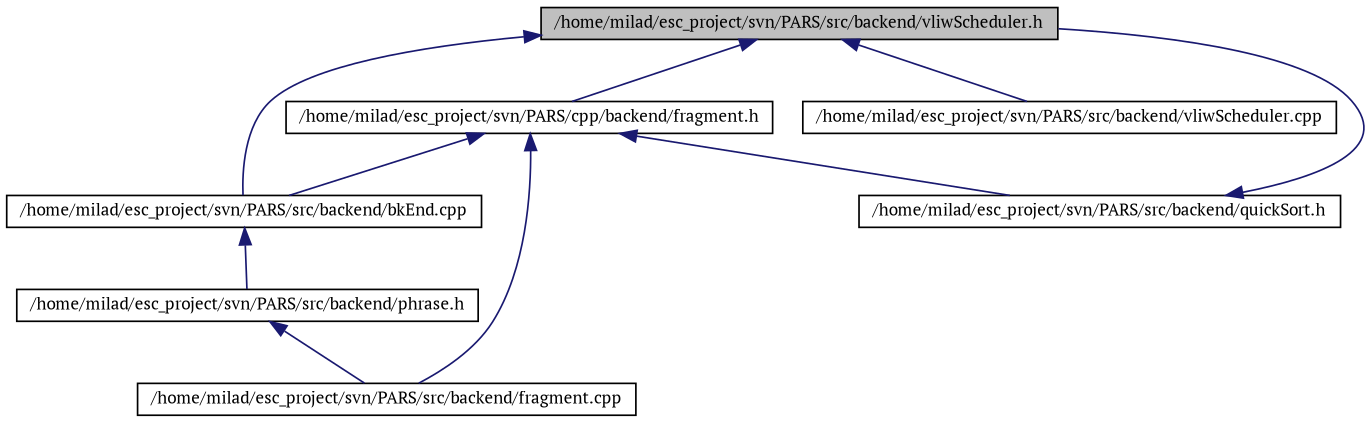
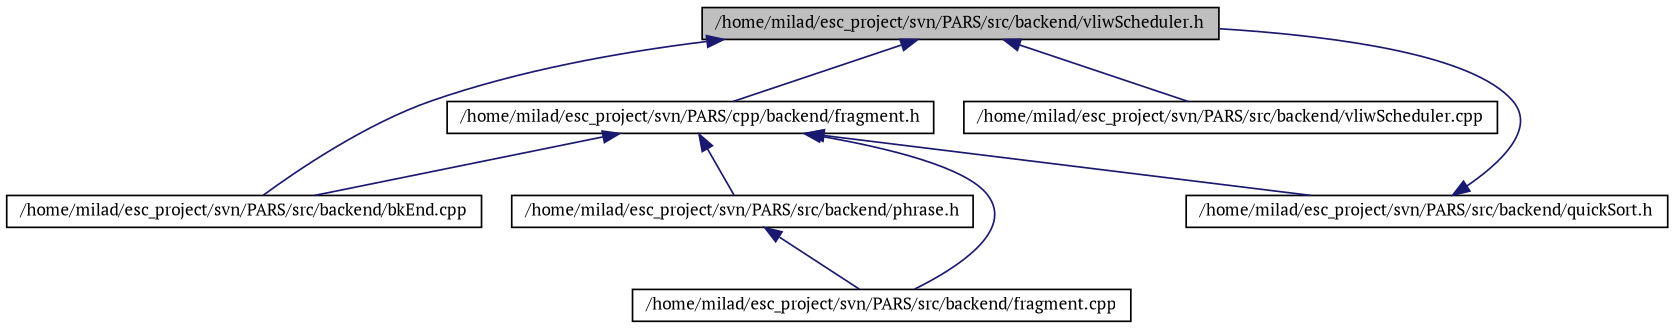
(246, 267) -> (721, 172)
